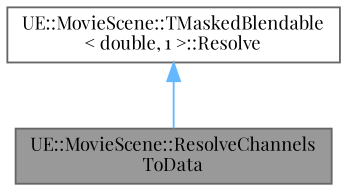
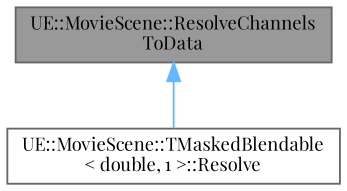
(174, 105) -> (174, 105)
